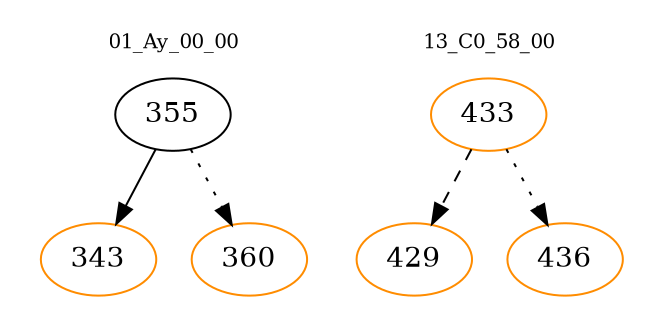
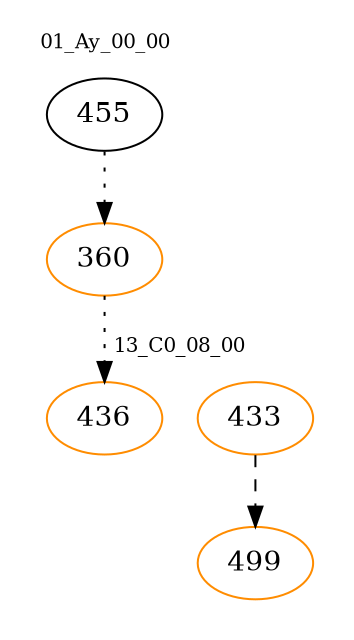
(490, 43) -> (180, 347)
(173, 115) -> (105, 115)
(522, 178) -> (105, 340)
(99, 259) -> none
(414, 259) -> (255, 563)
